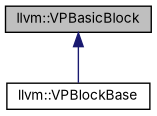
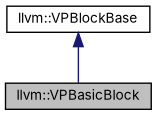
(78, 65) -> (78, 65)
